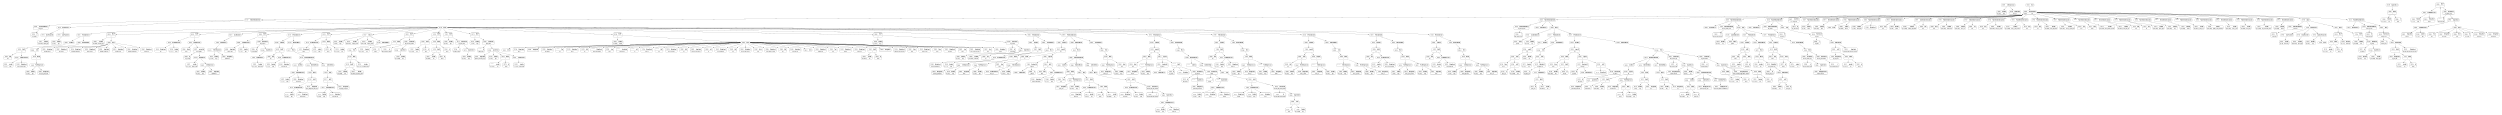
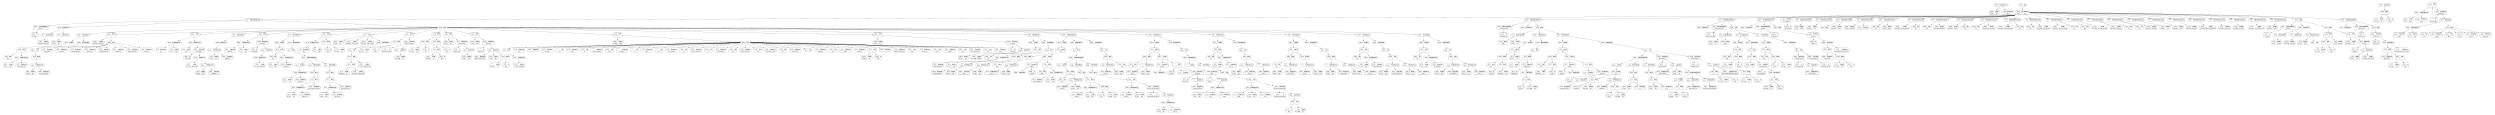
(1263, 73) -> none
